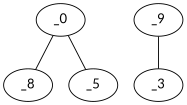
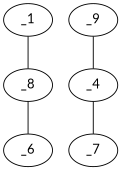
(61, 20) -> (28, 20)
(93, 85) -> none
(158, 85) -> (93, 85)
none -> (28, 150)
none -> (93, 150)
